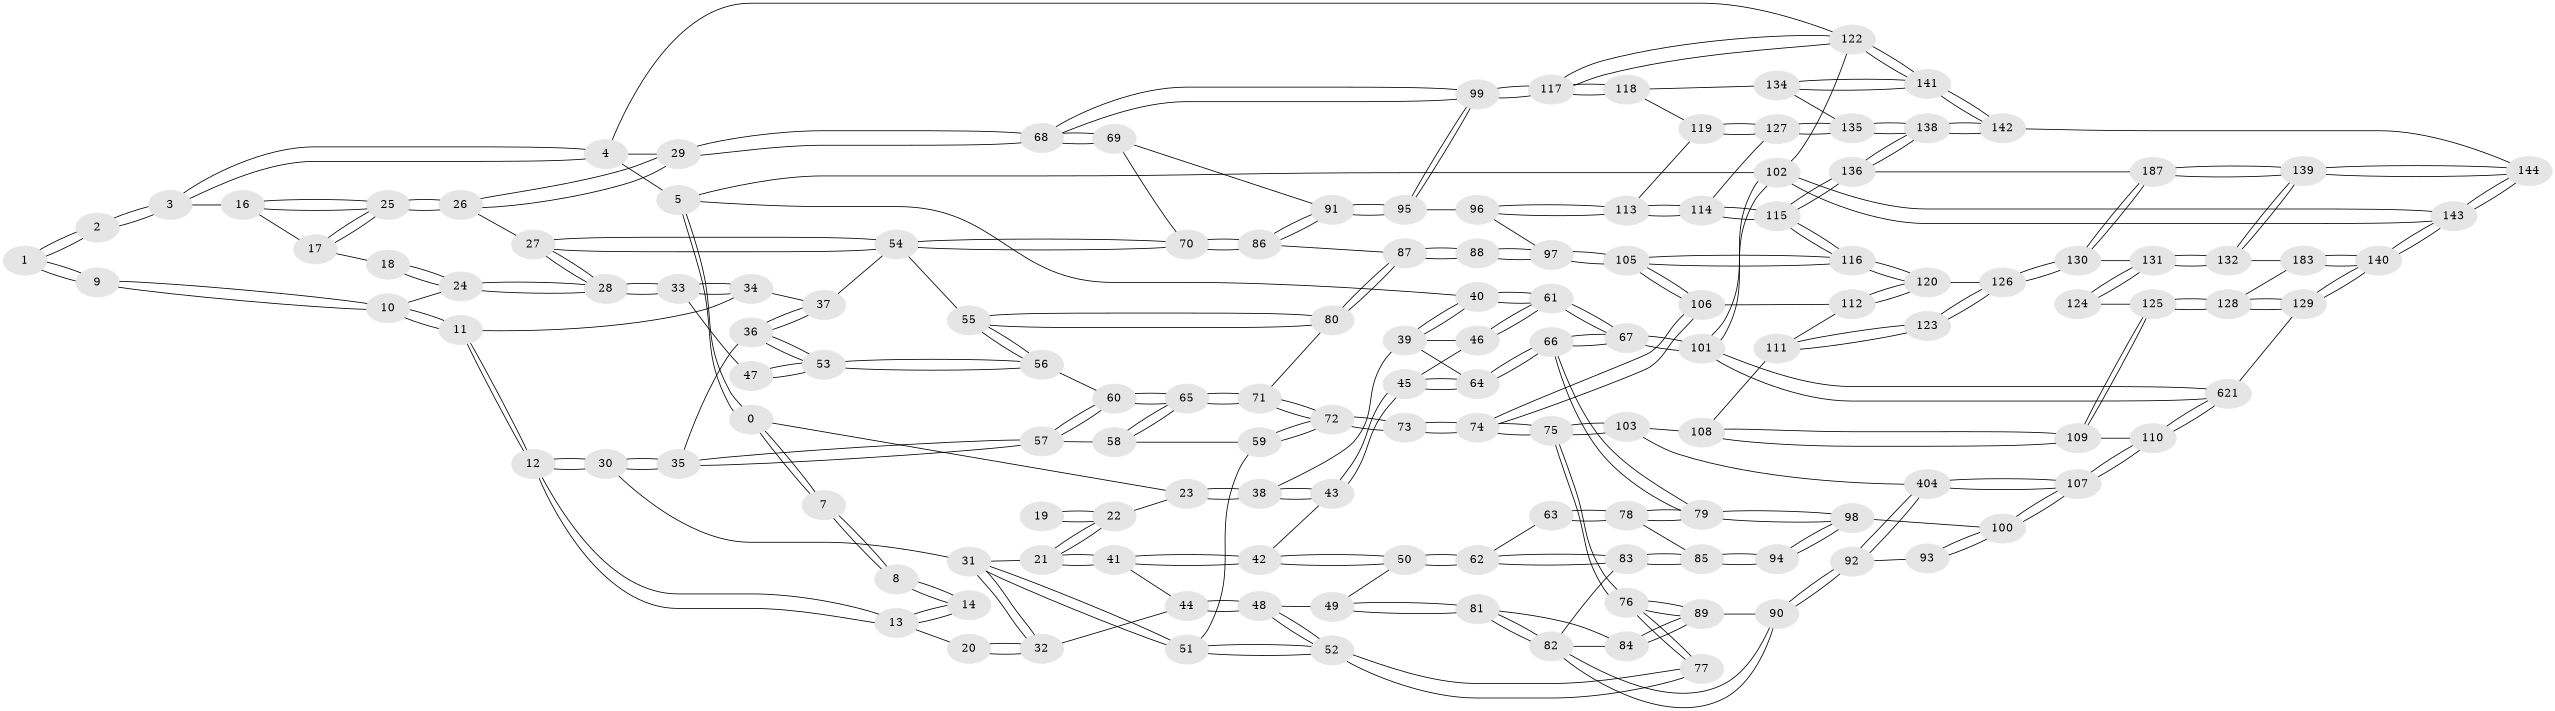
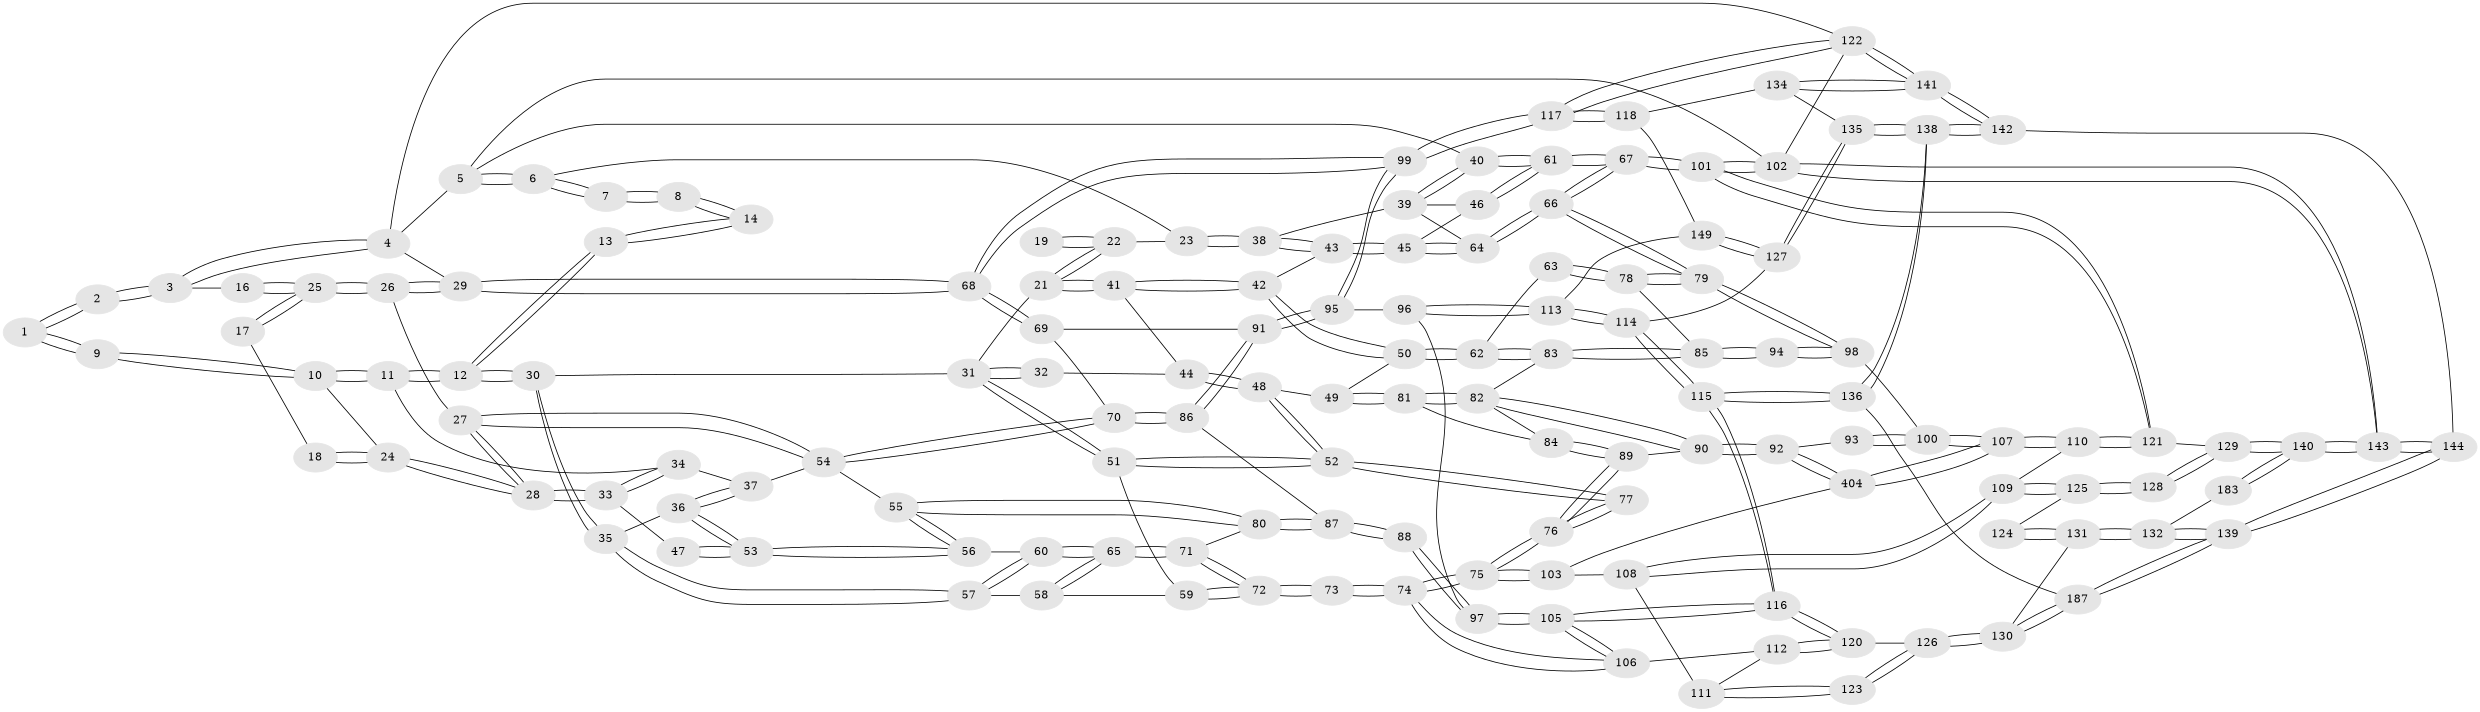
(1702, 129) -> (1702, 236)
(279, 227) -> none
(2266, 282) -> none
(2228, 394) -> (2153, 442)
(751, 420) -> (533, 179)
(969, 649) -> none
